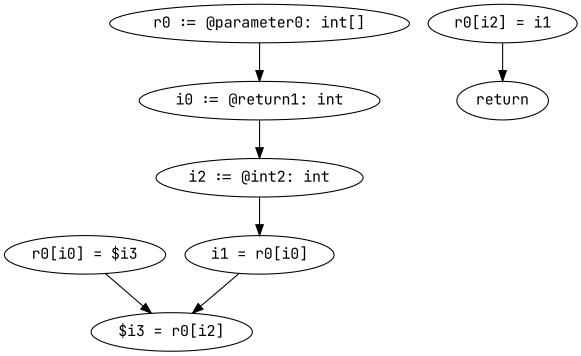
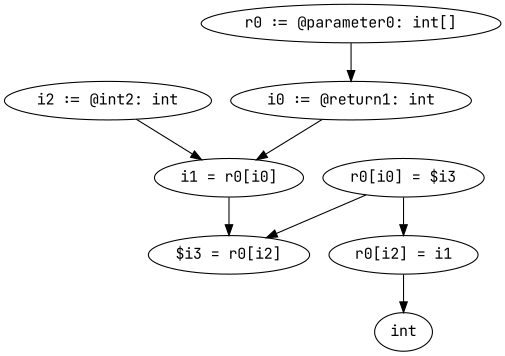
(503, 101) -> (404, 332)
(260, 134) -> (294, 137)
none -> (404, 211)
